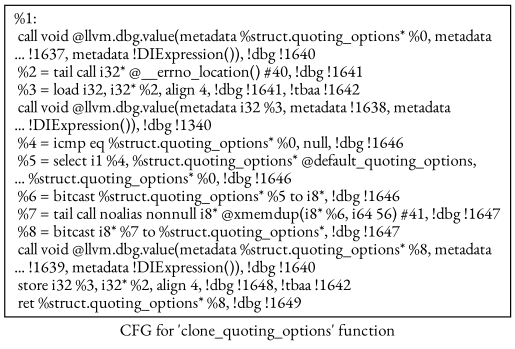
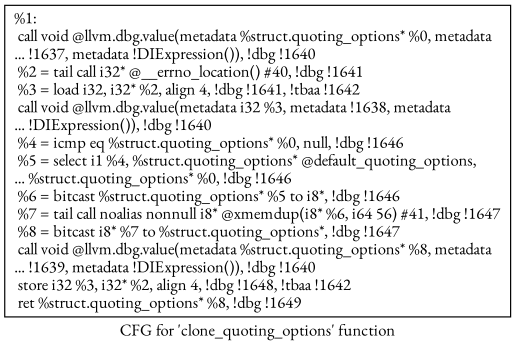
(113, 125) -> (113, 125)
